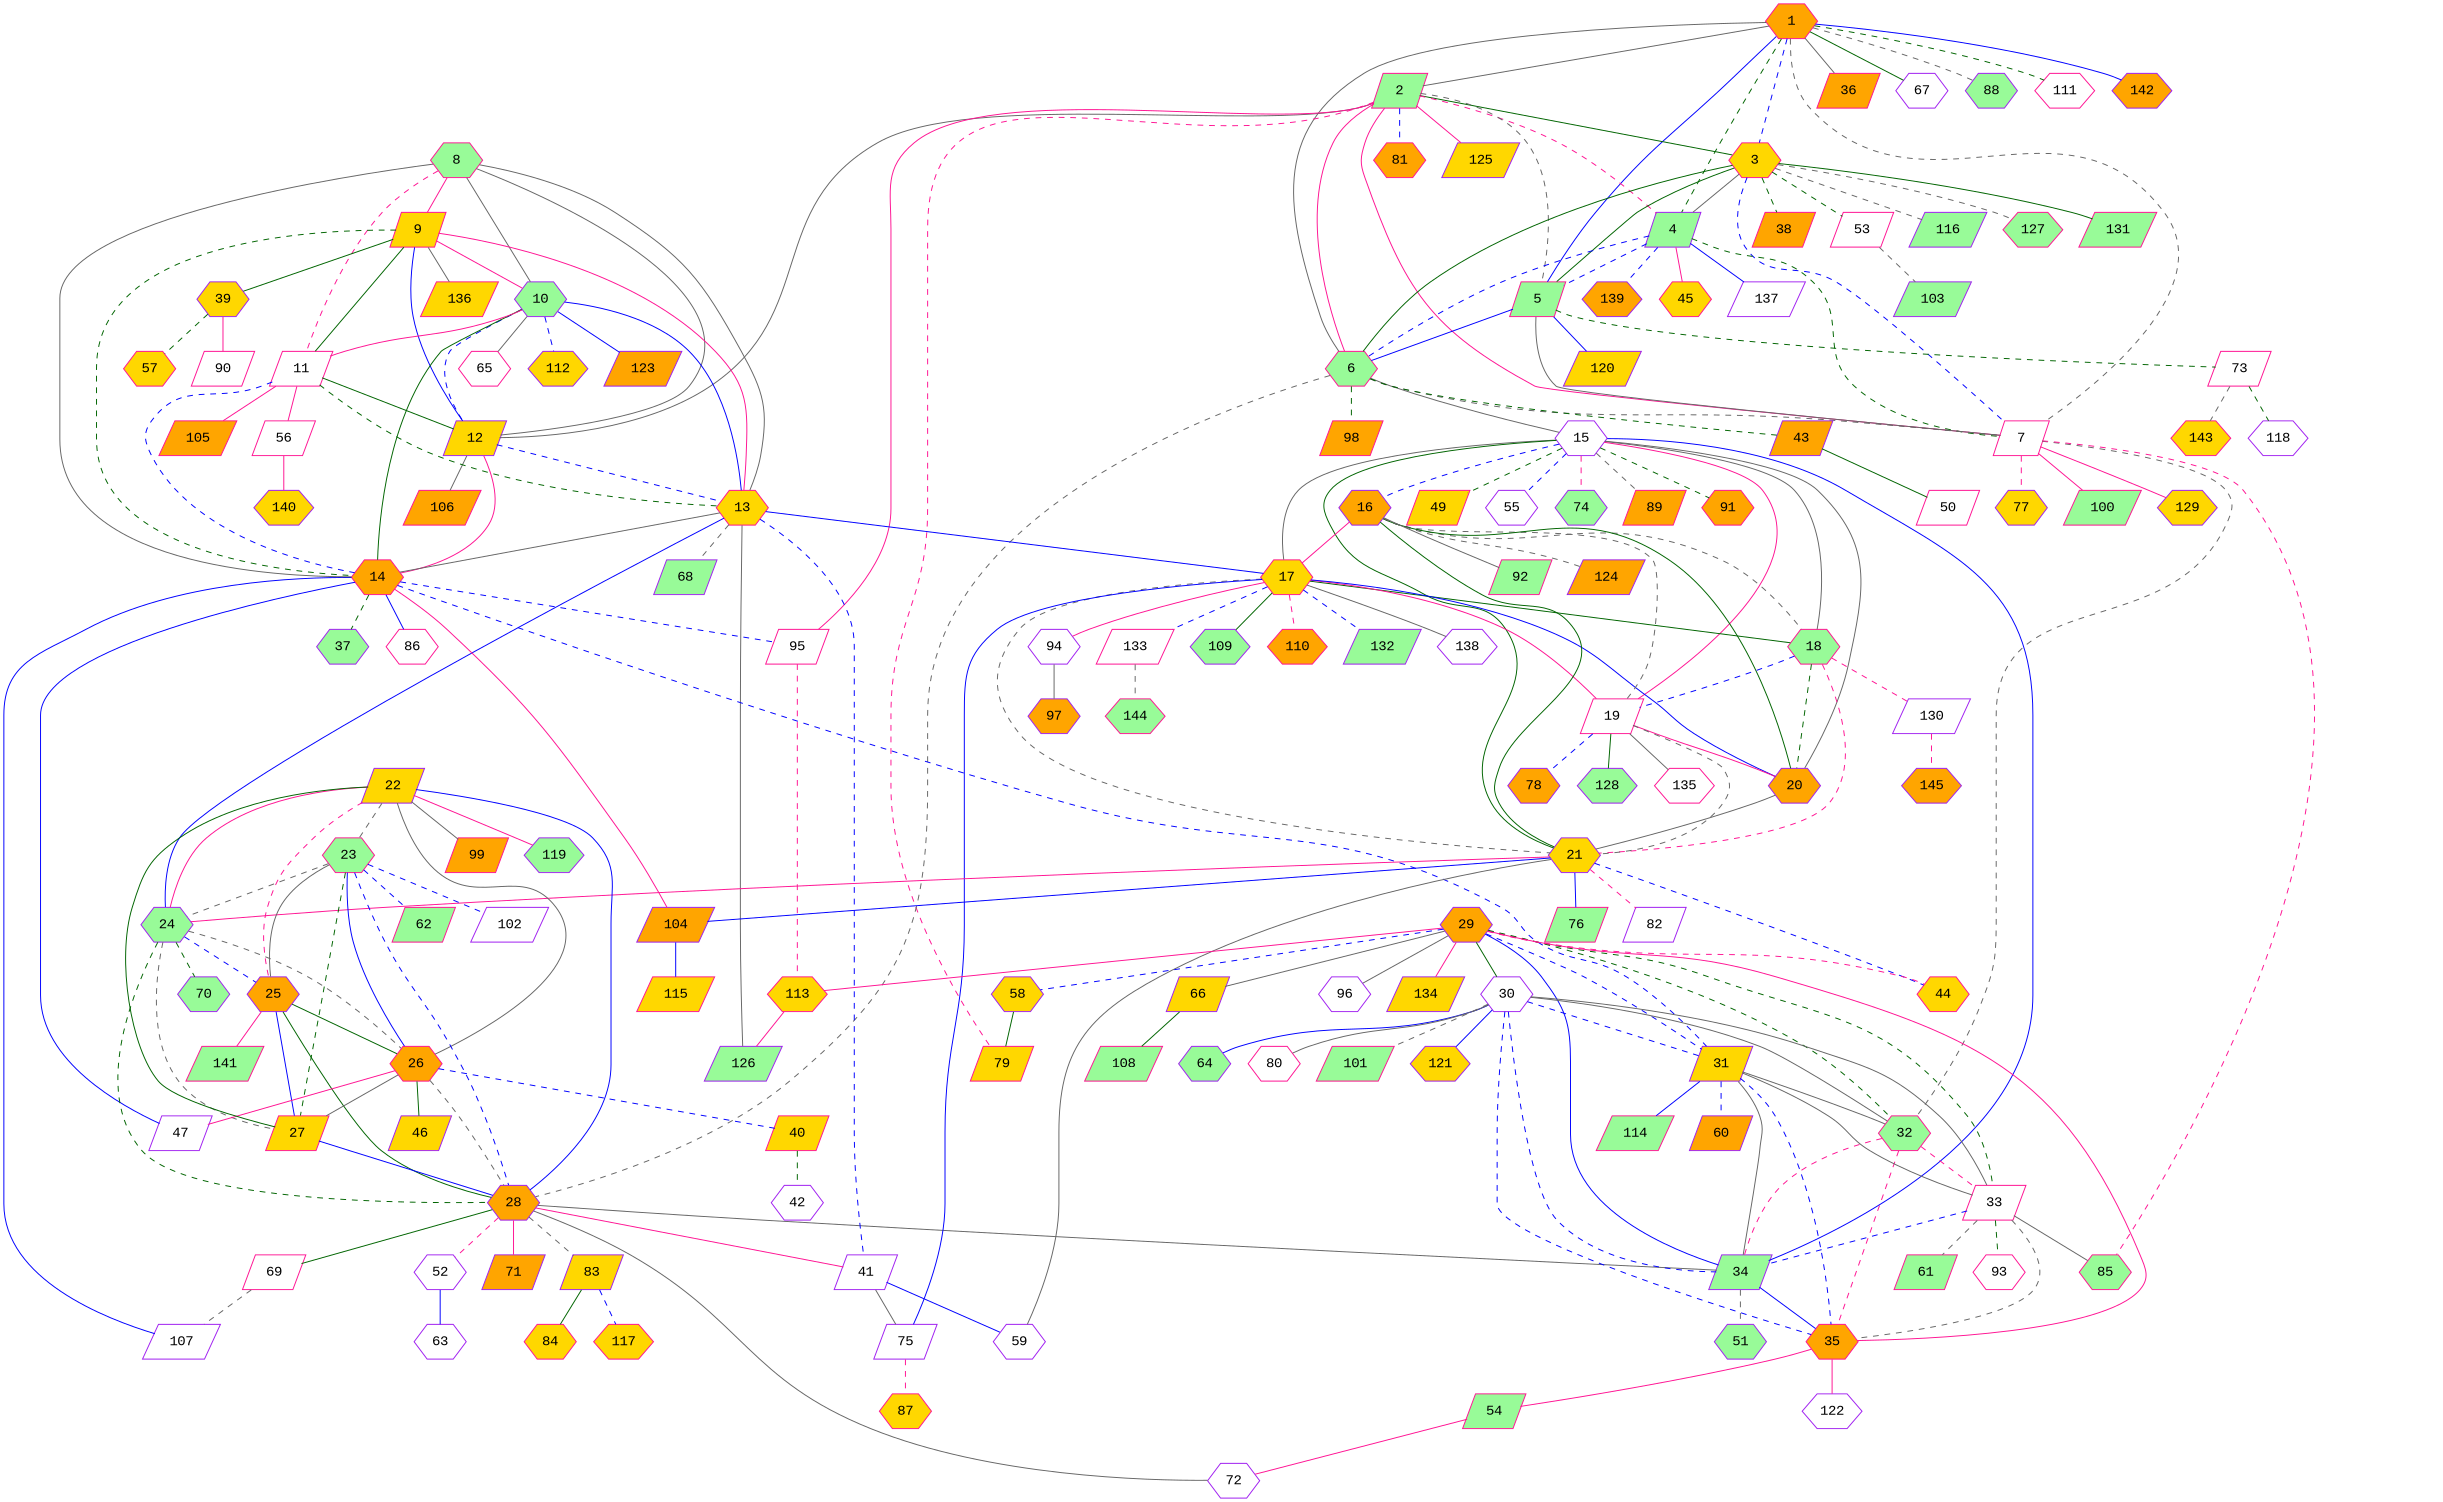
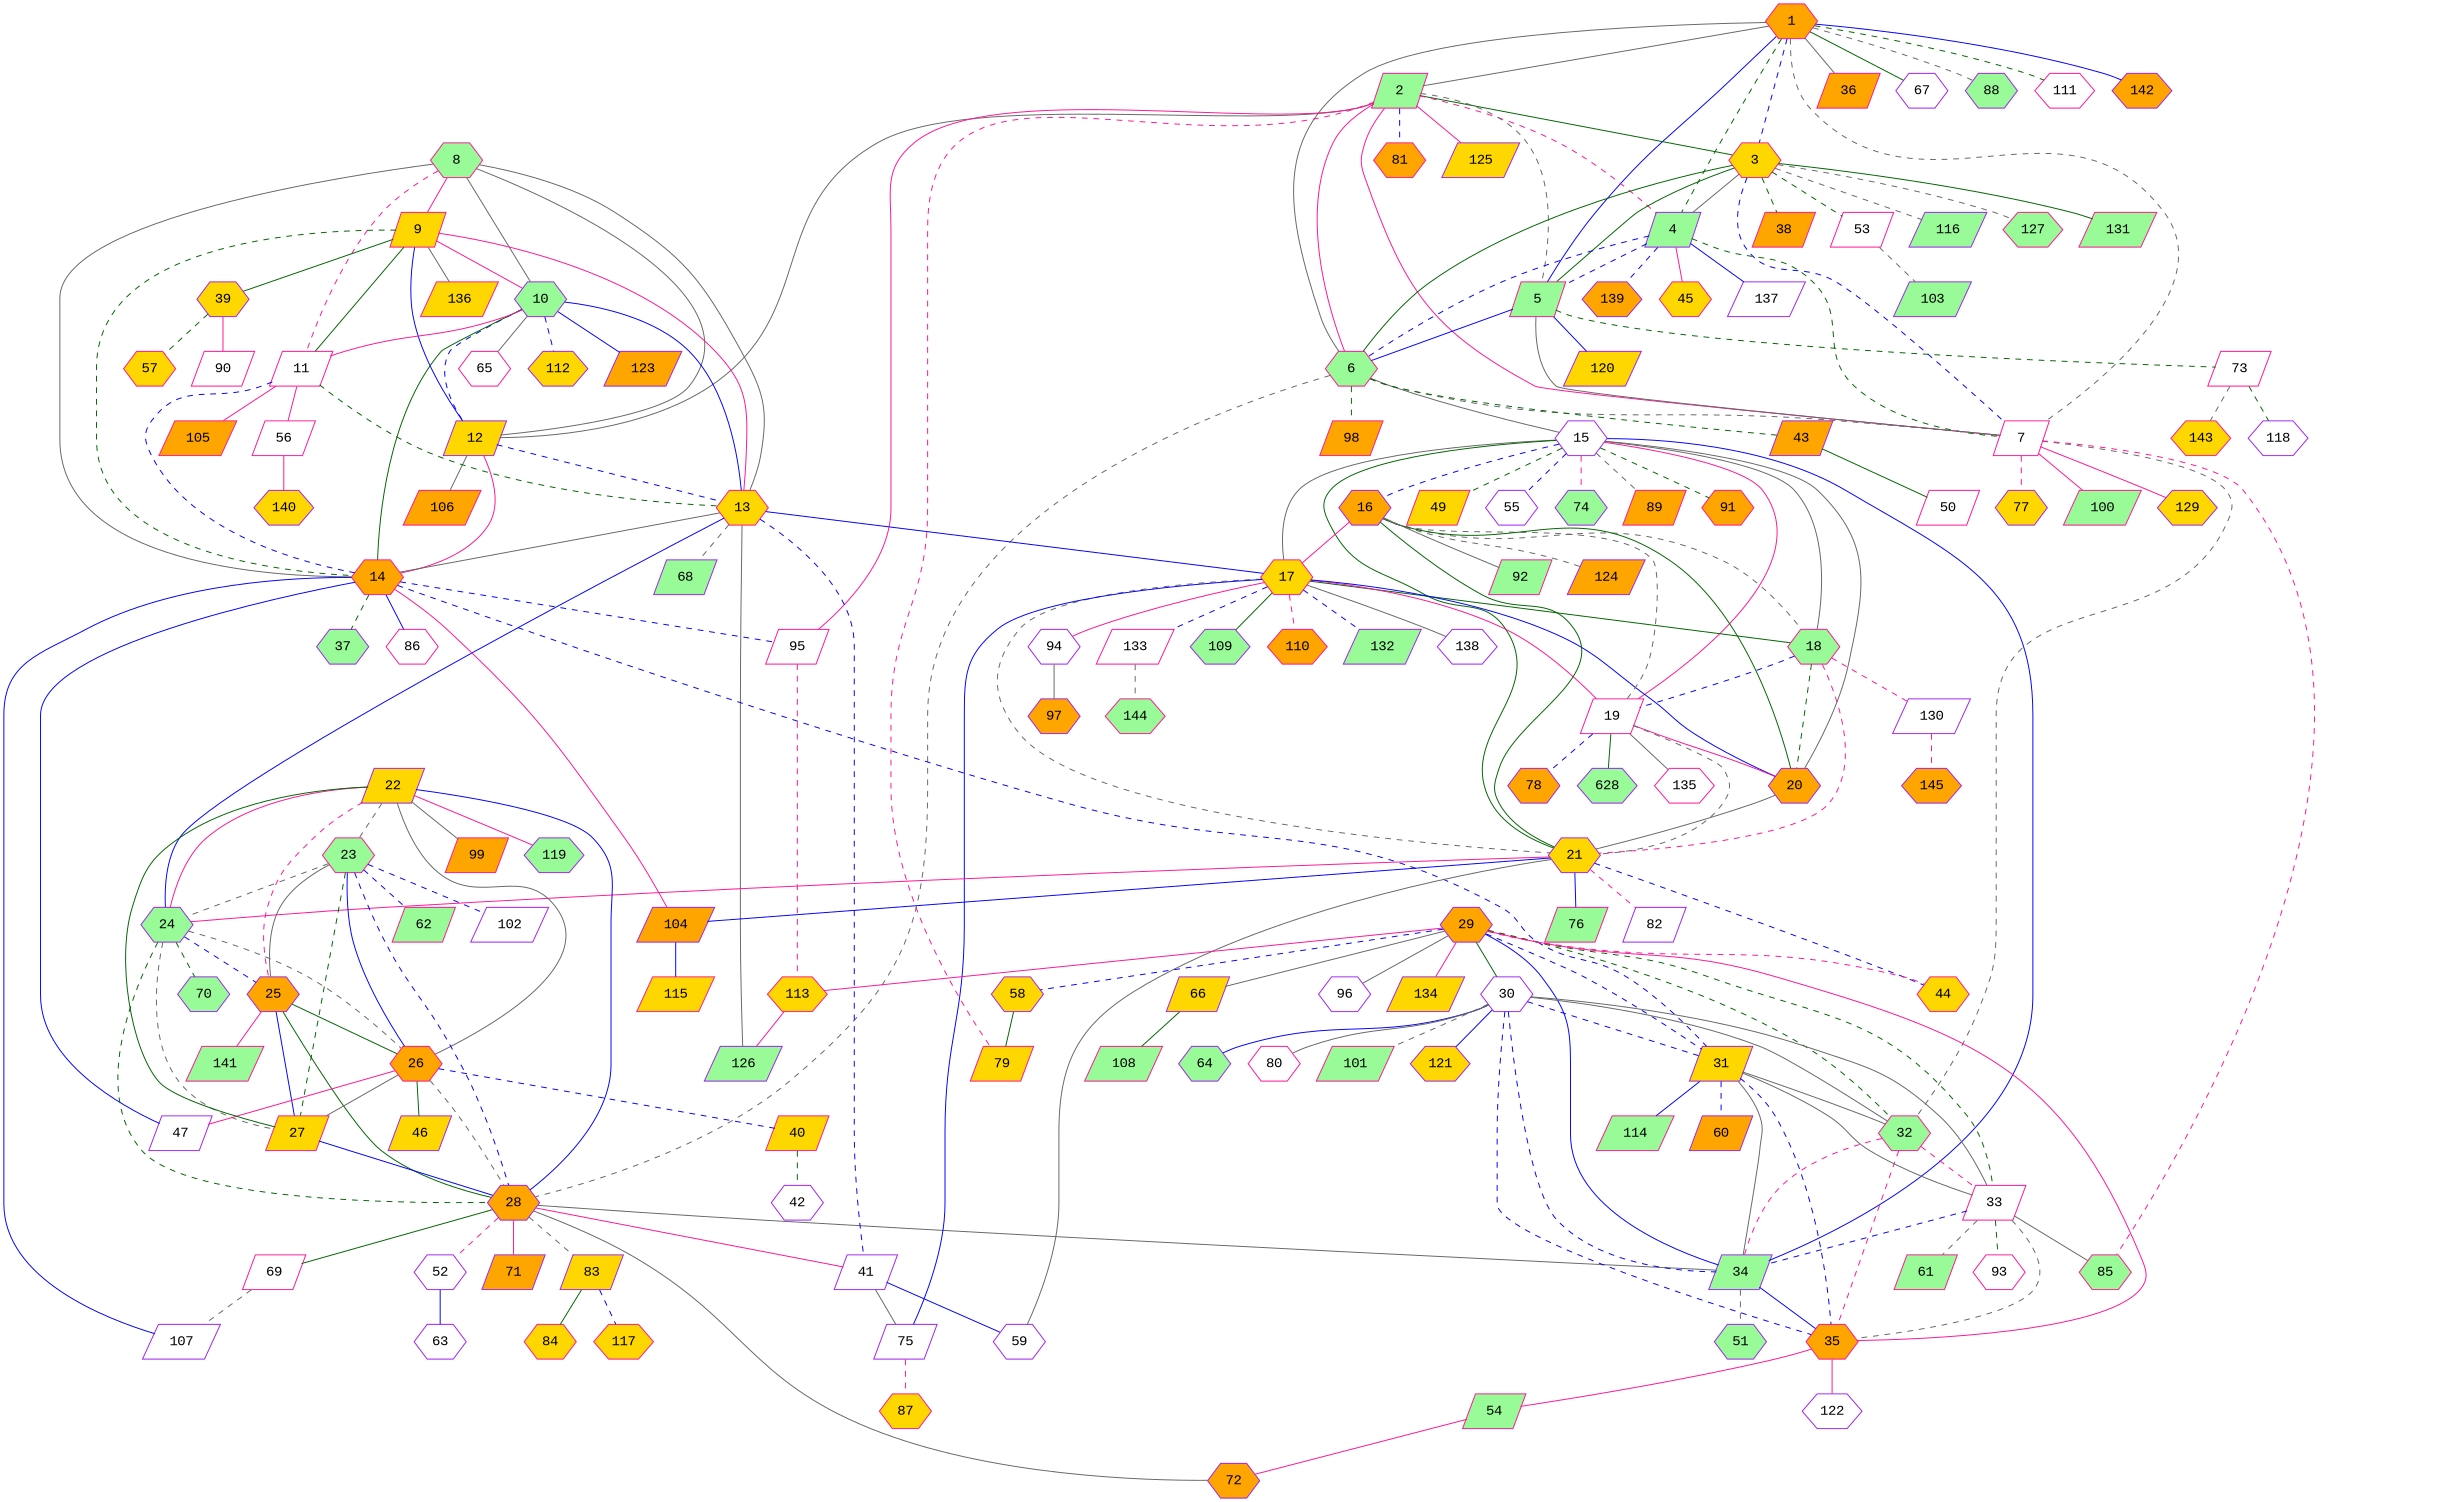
(388, 403) -> none
(1607, 786) -> (1607, 786)
(1234, 1481) -> (1234, 1481)
